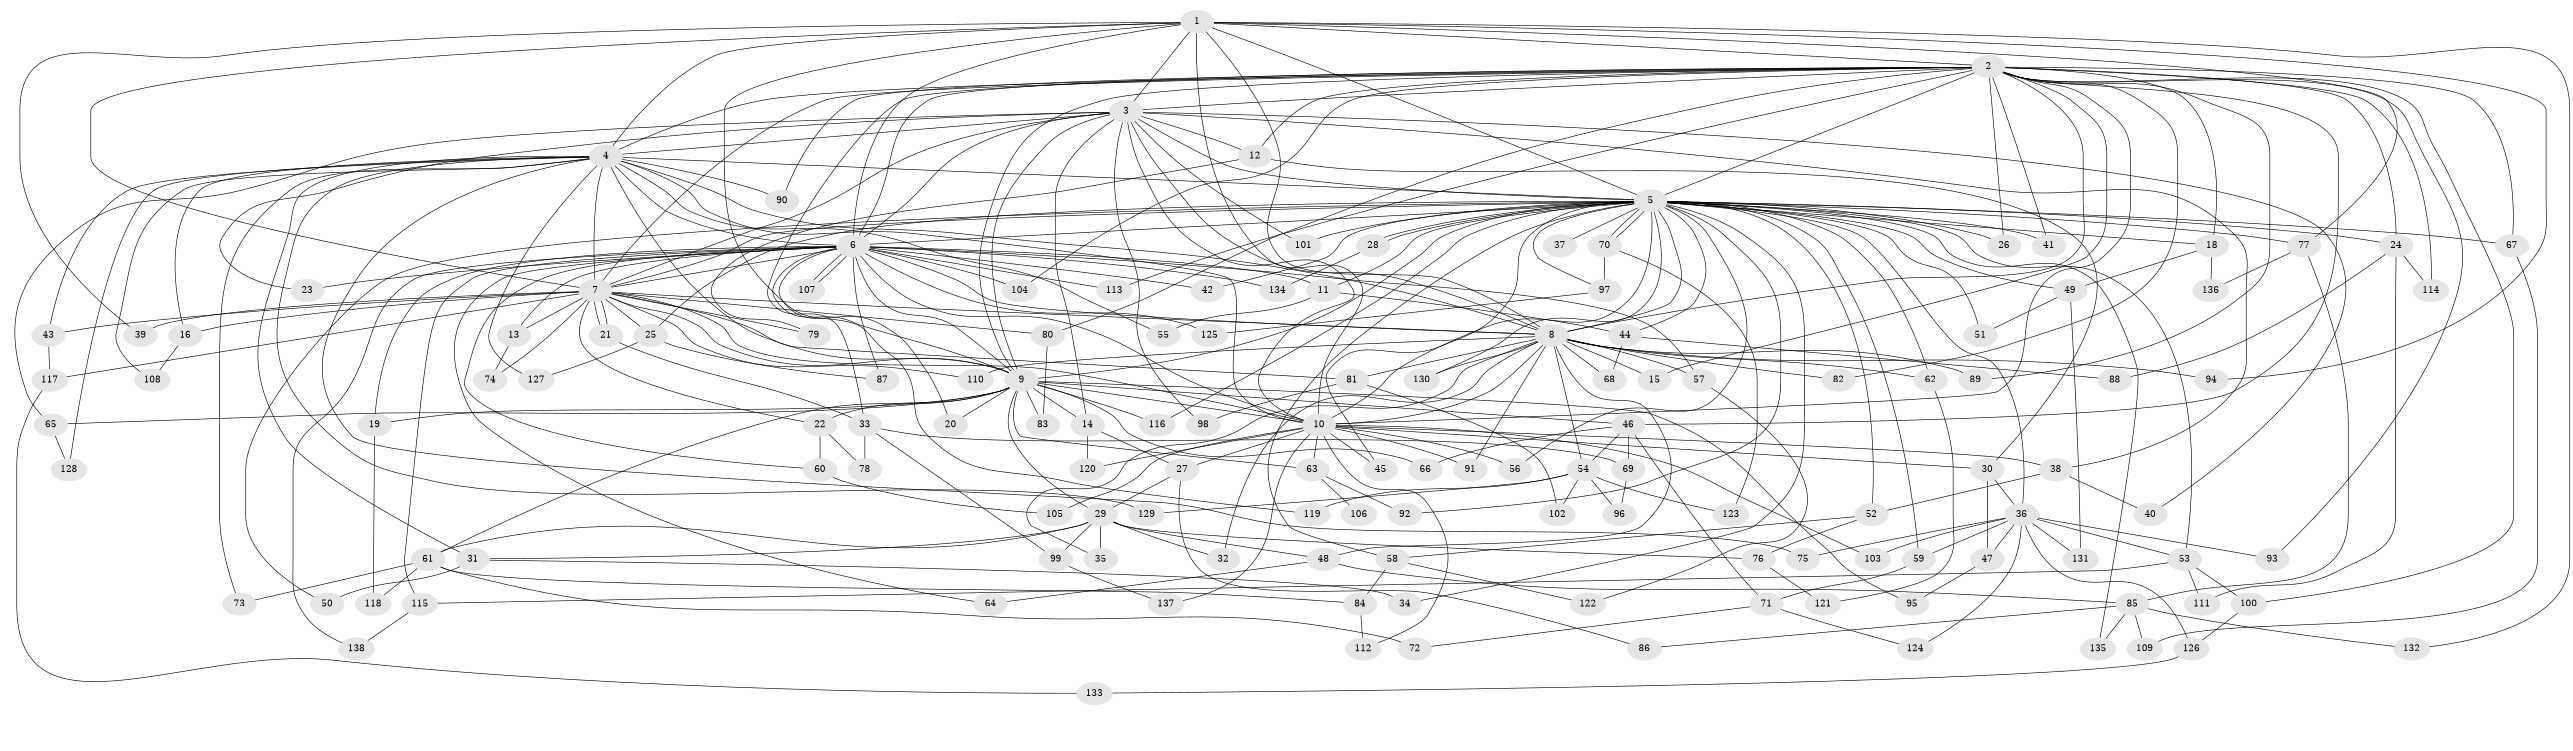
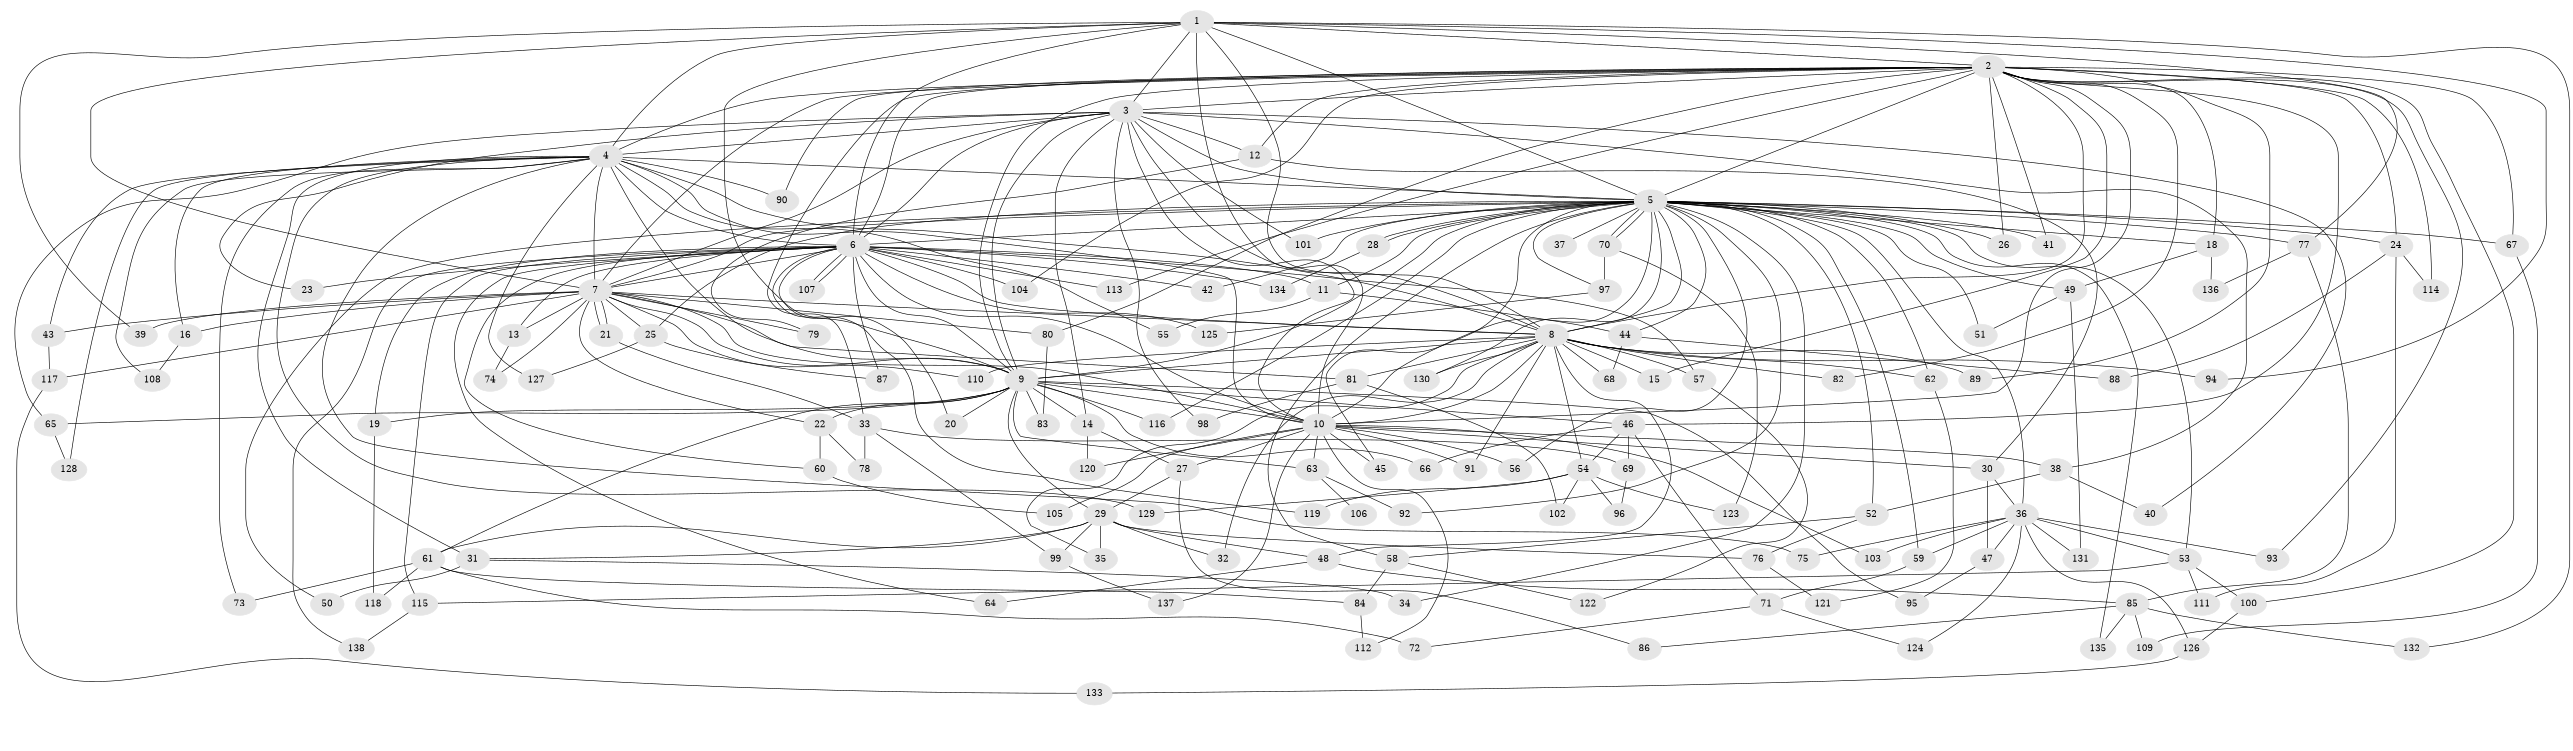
none -> (1299, 357)
